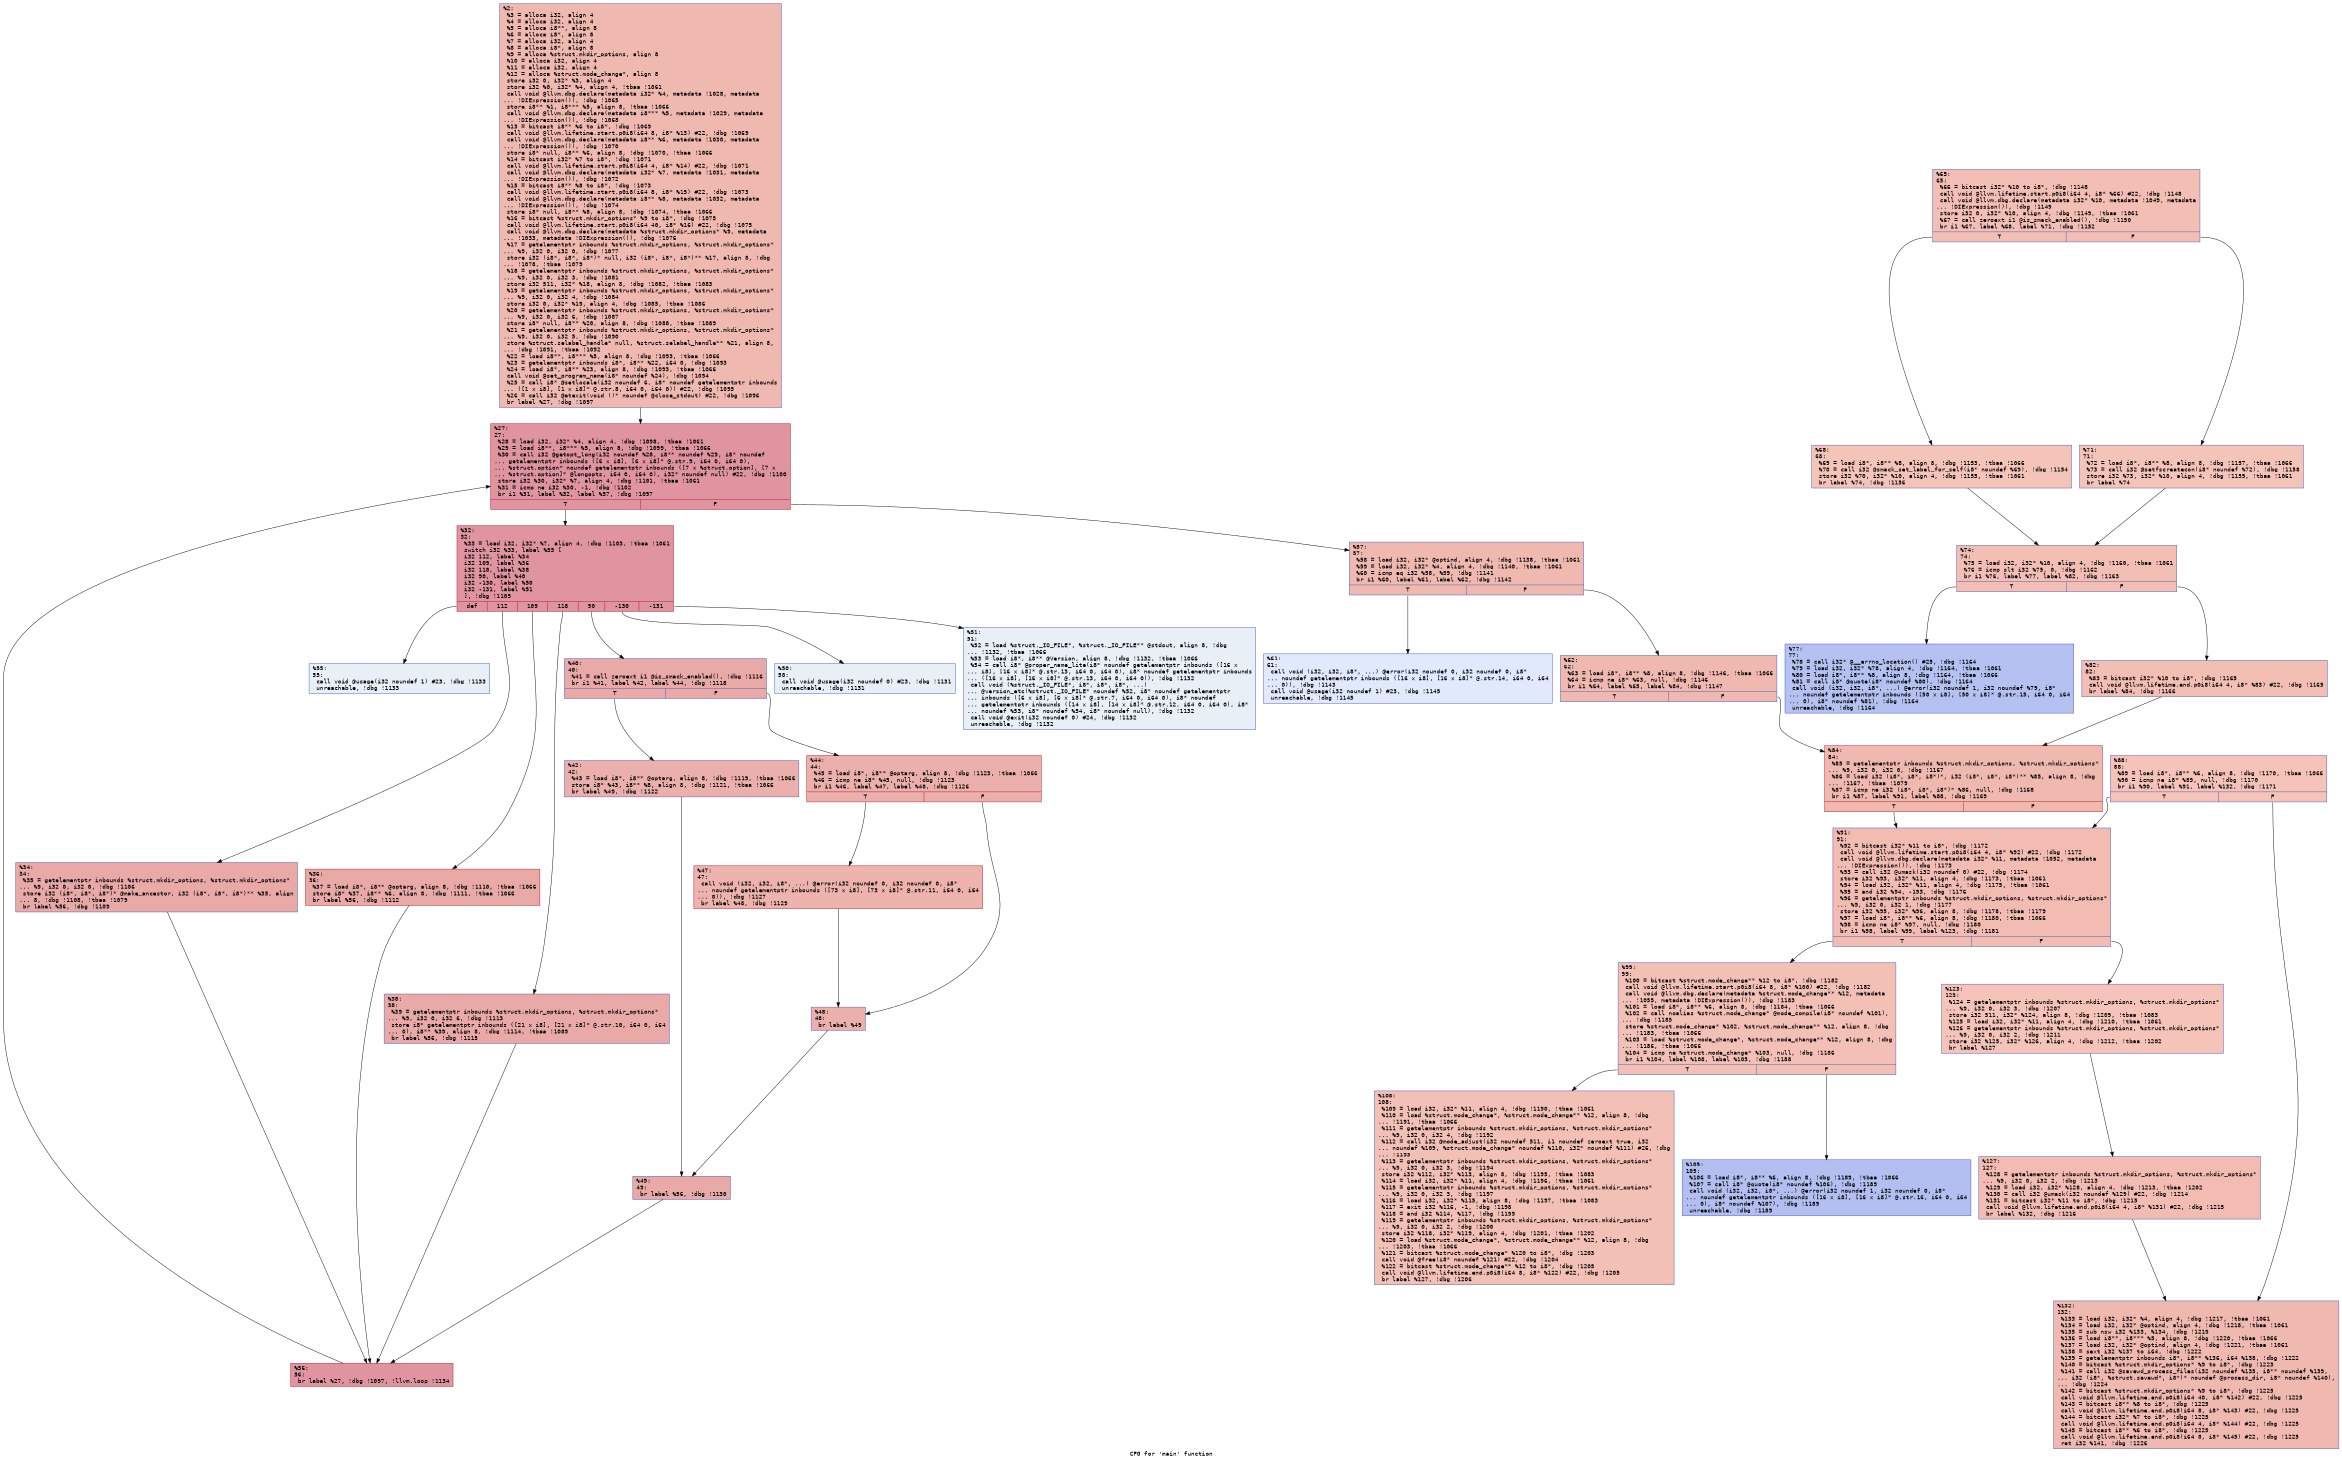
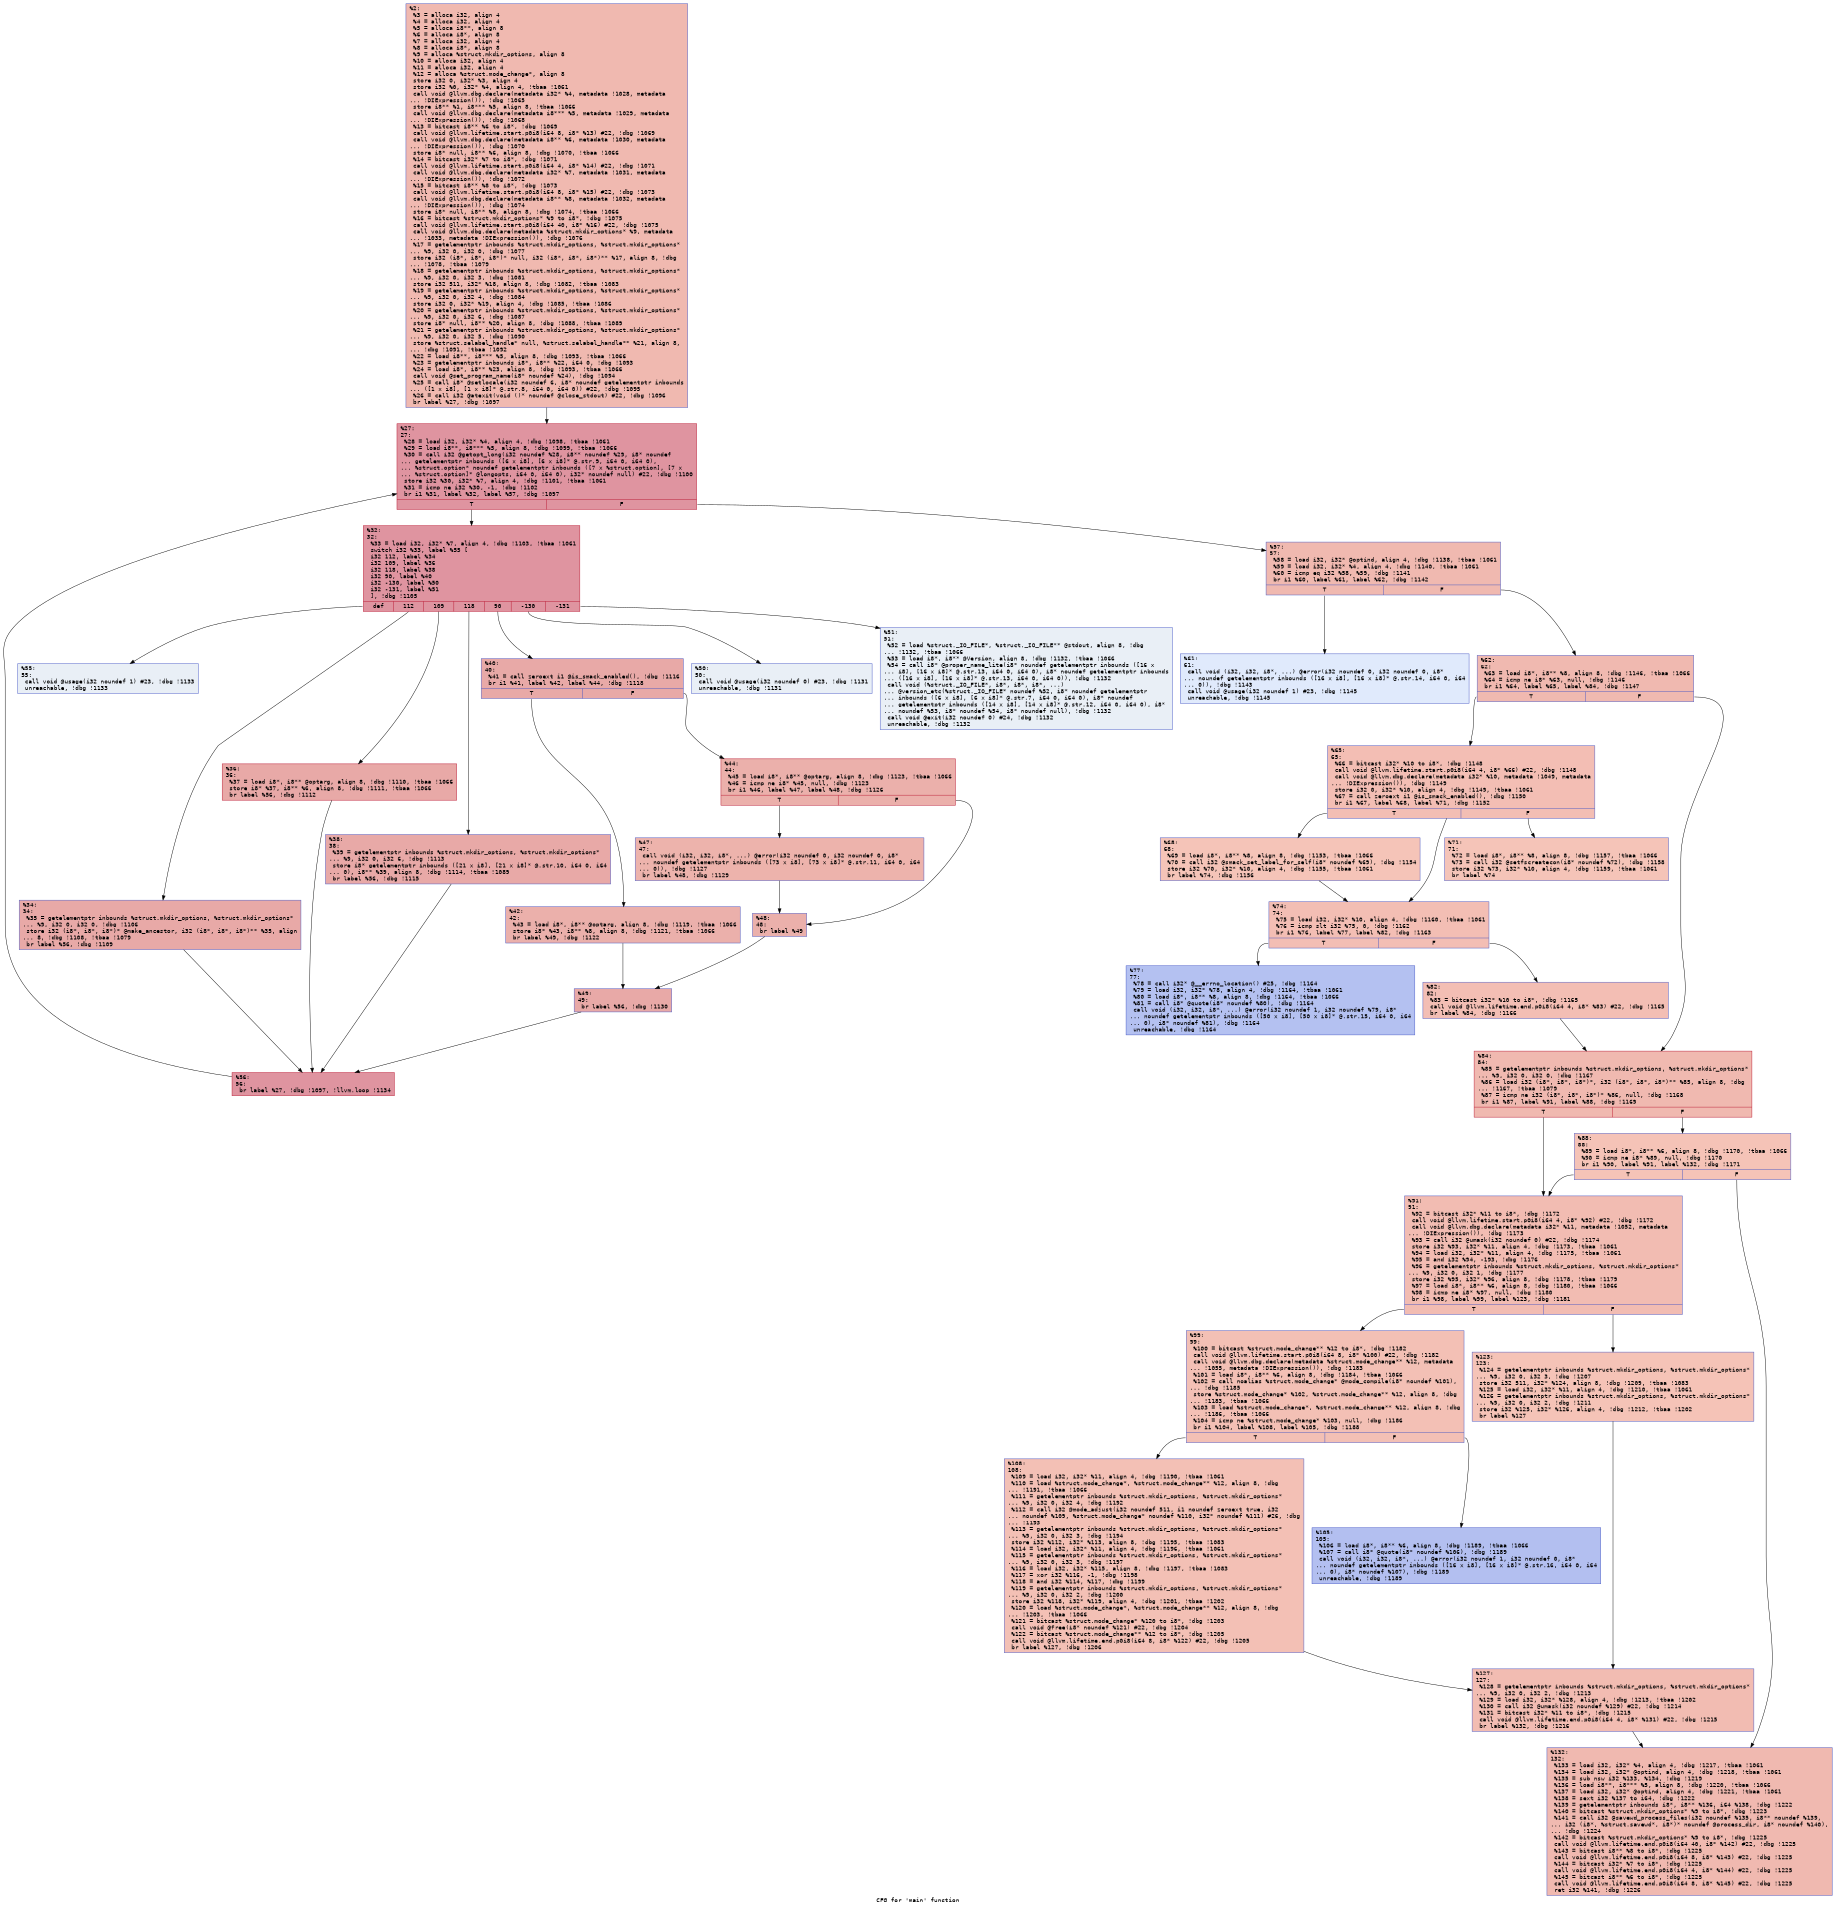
(2132, 515) -> (1434, 861)
none -> (1473, 719)
(838, 887) -> (780, 859)
none -> (1683, 1123)
(1445, 1207) -> (1073, 1575)
none -> (1385, 1675)
